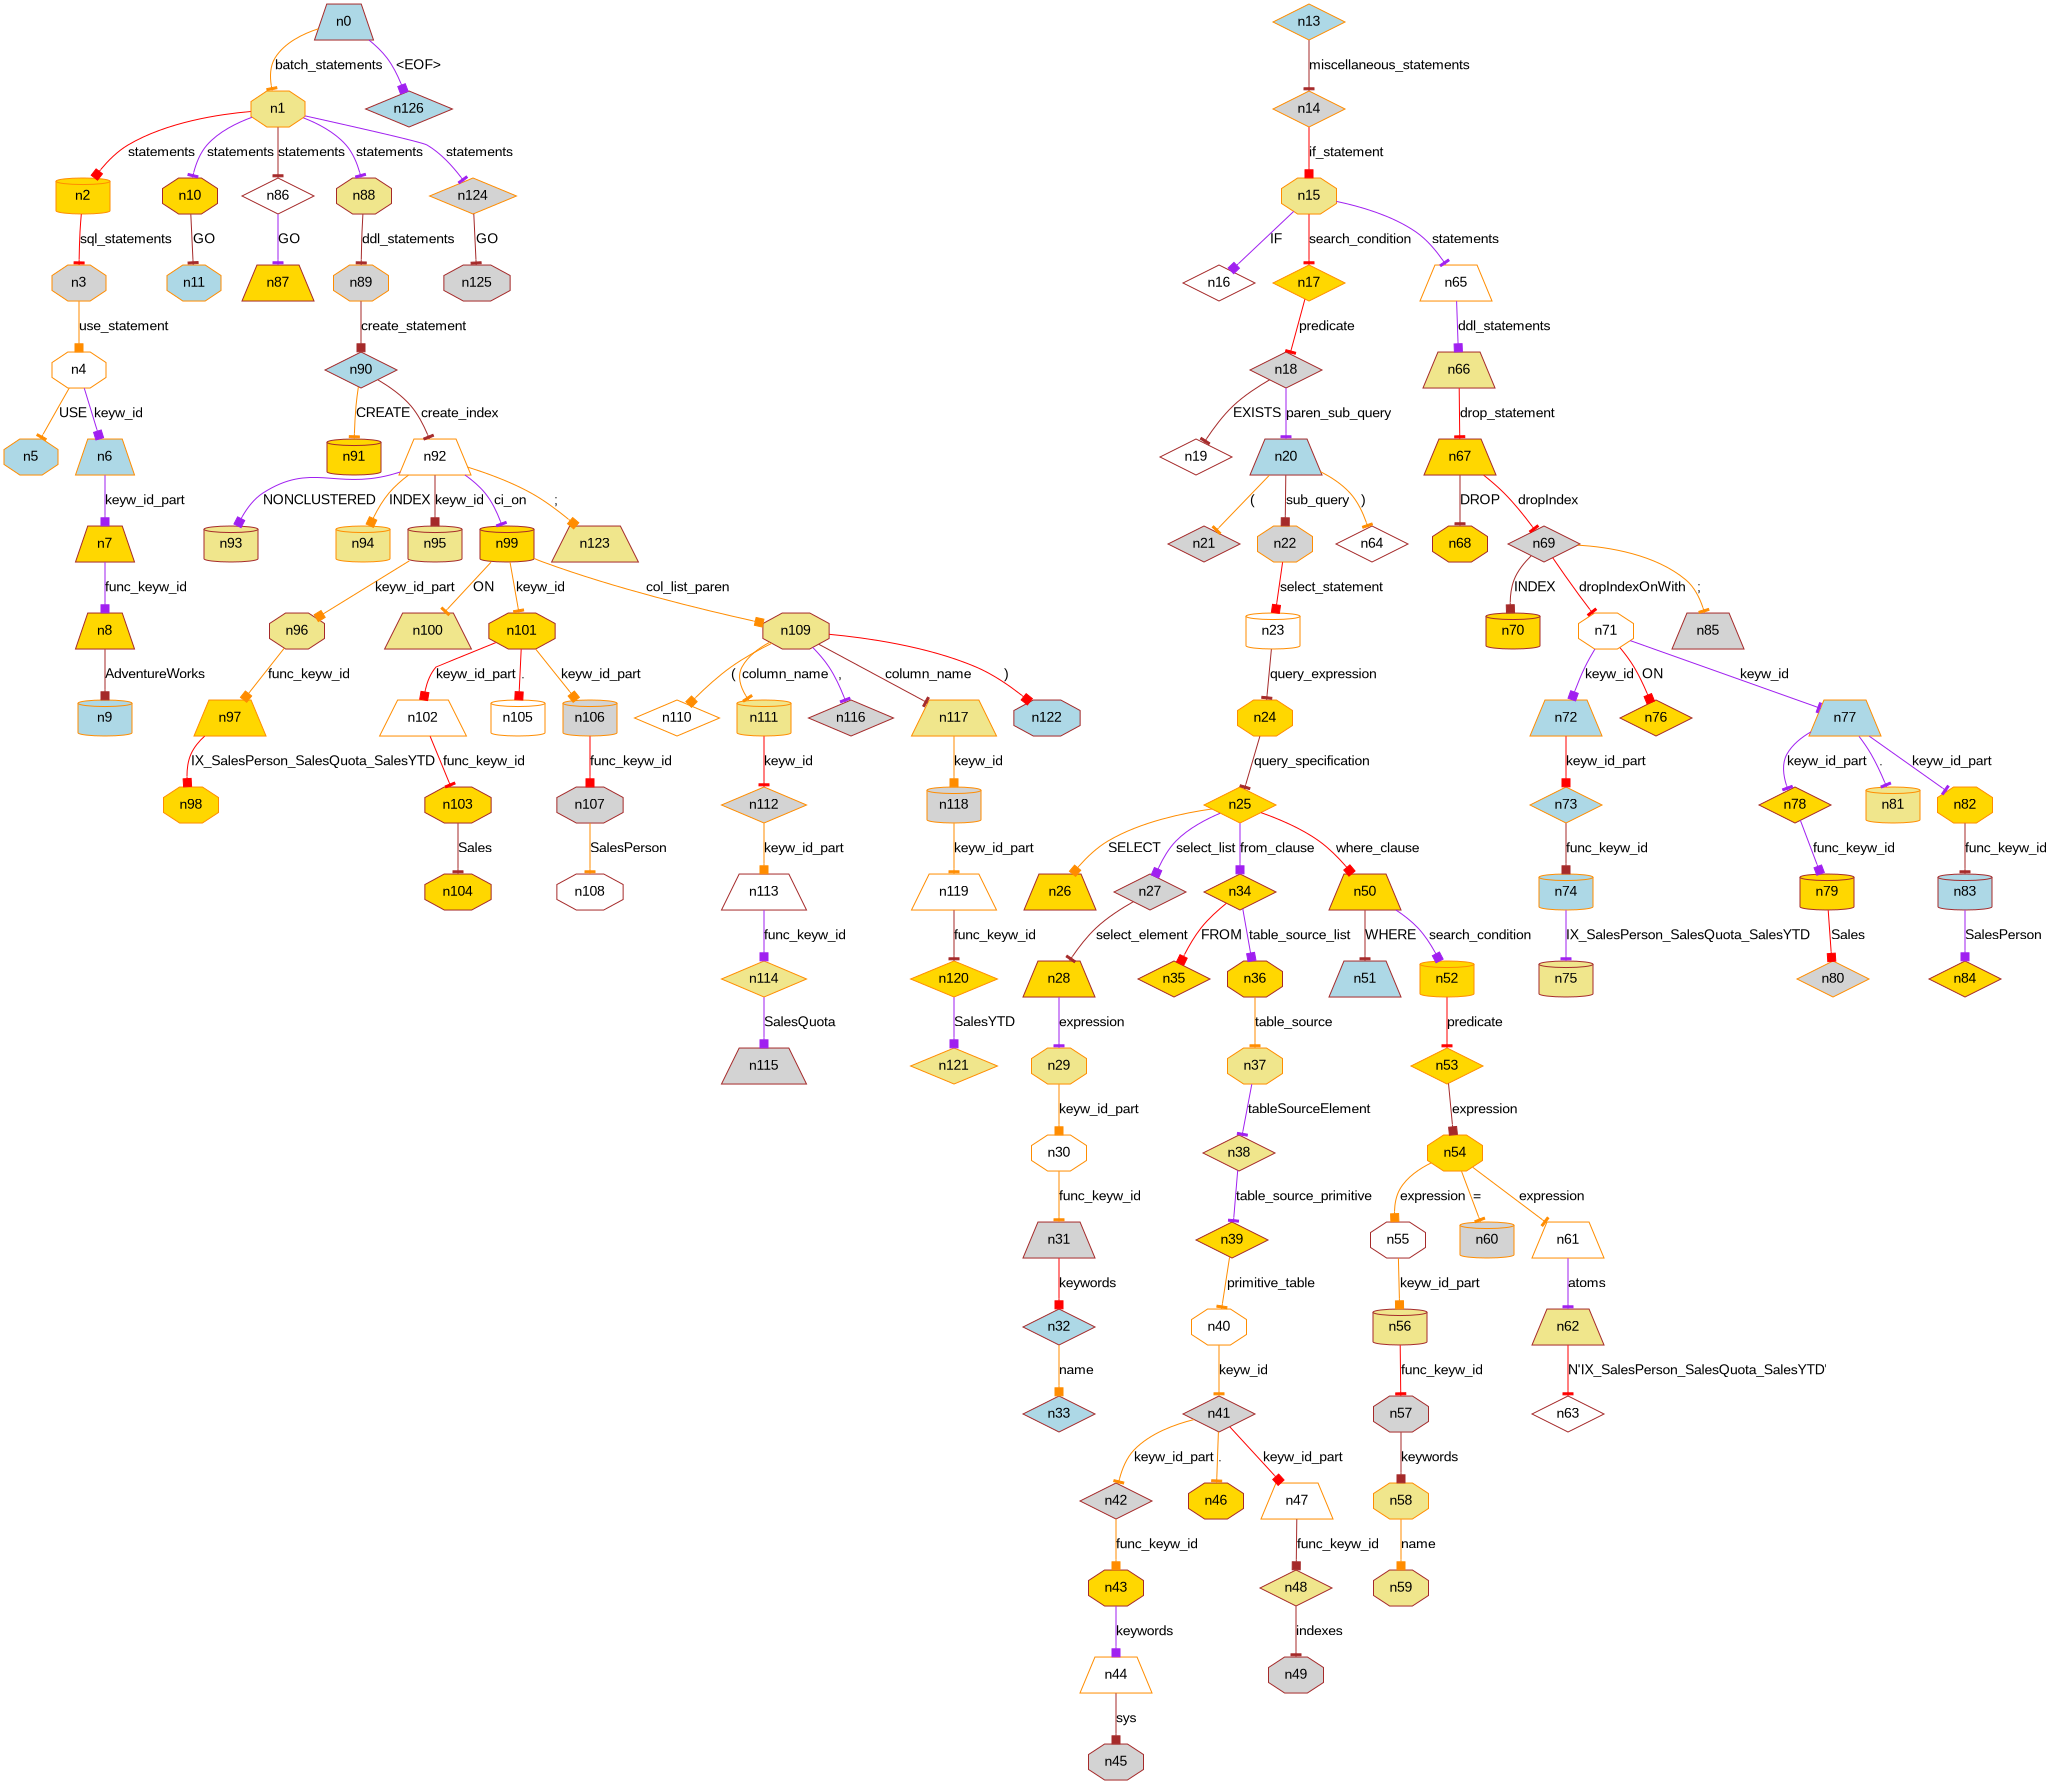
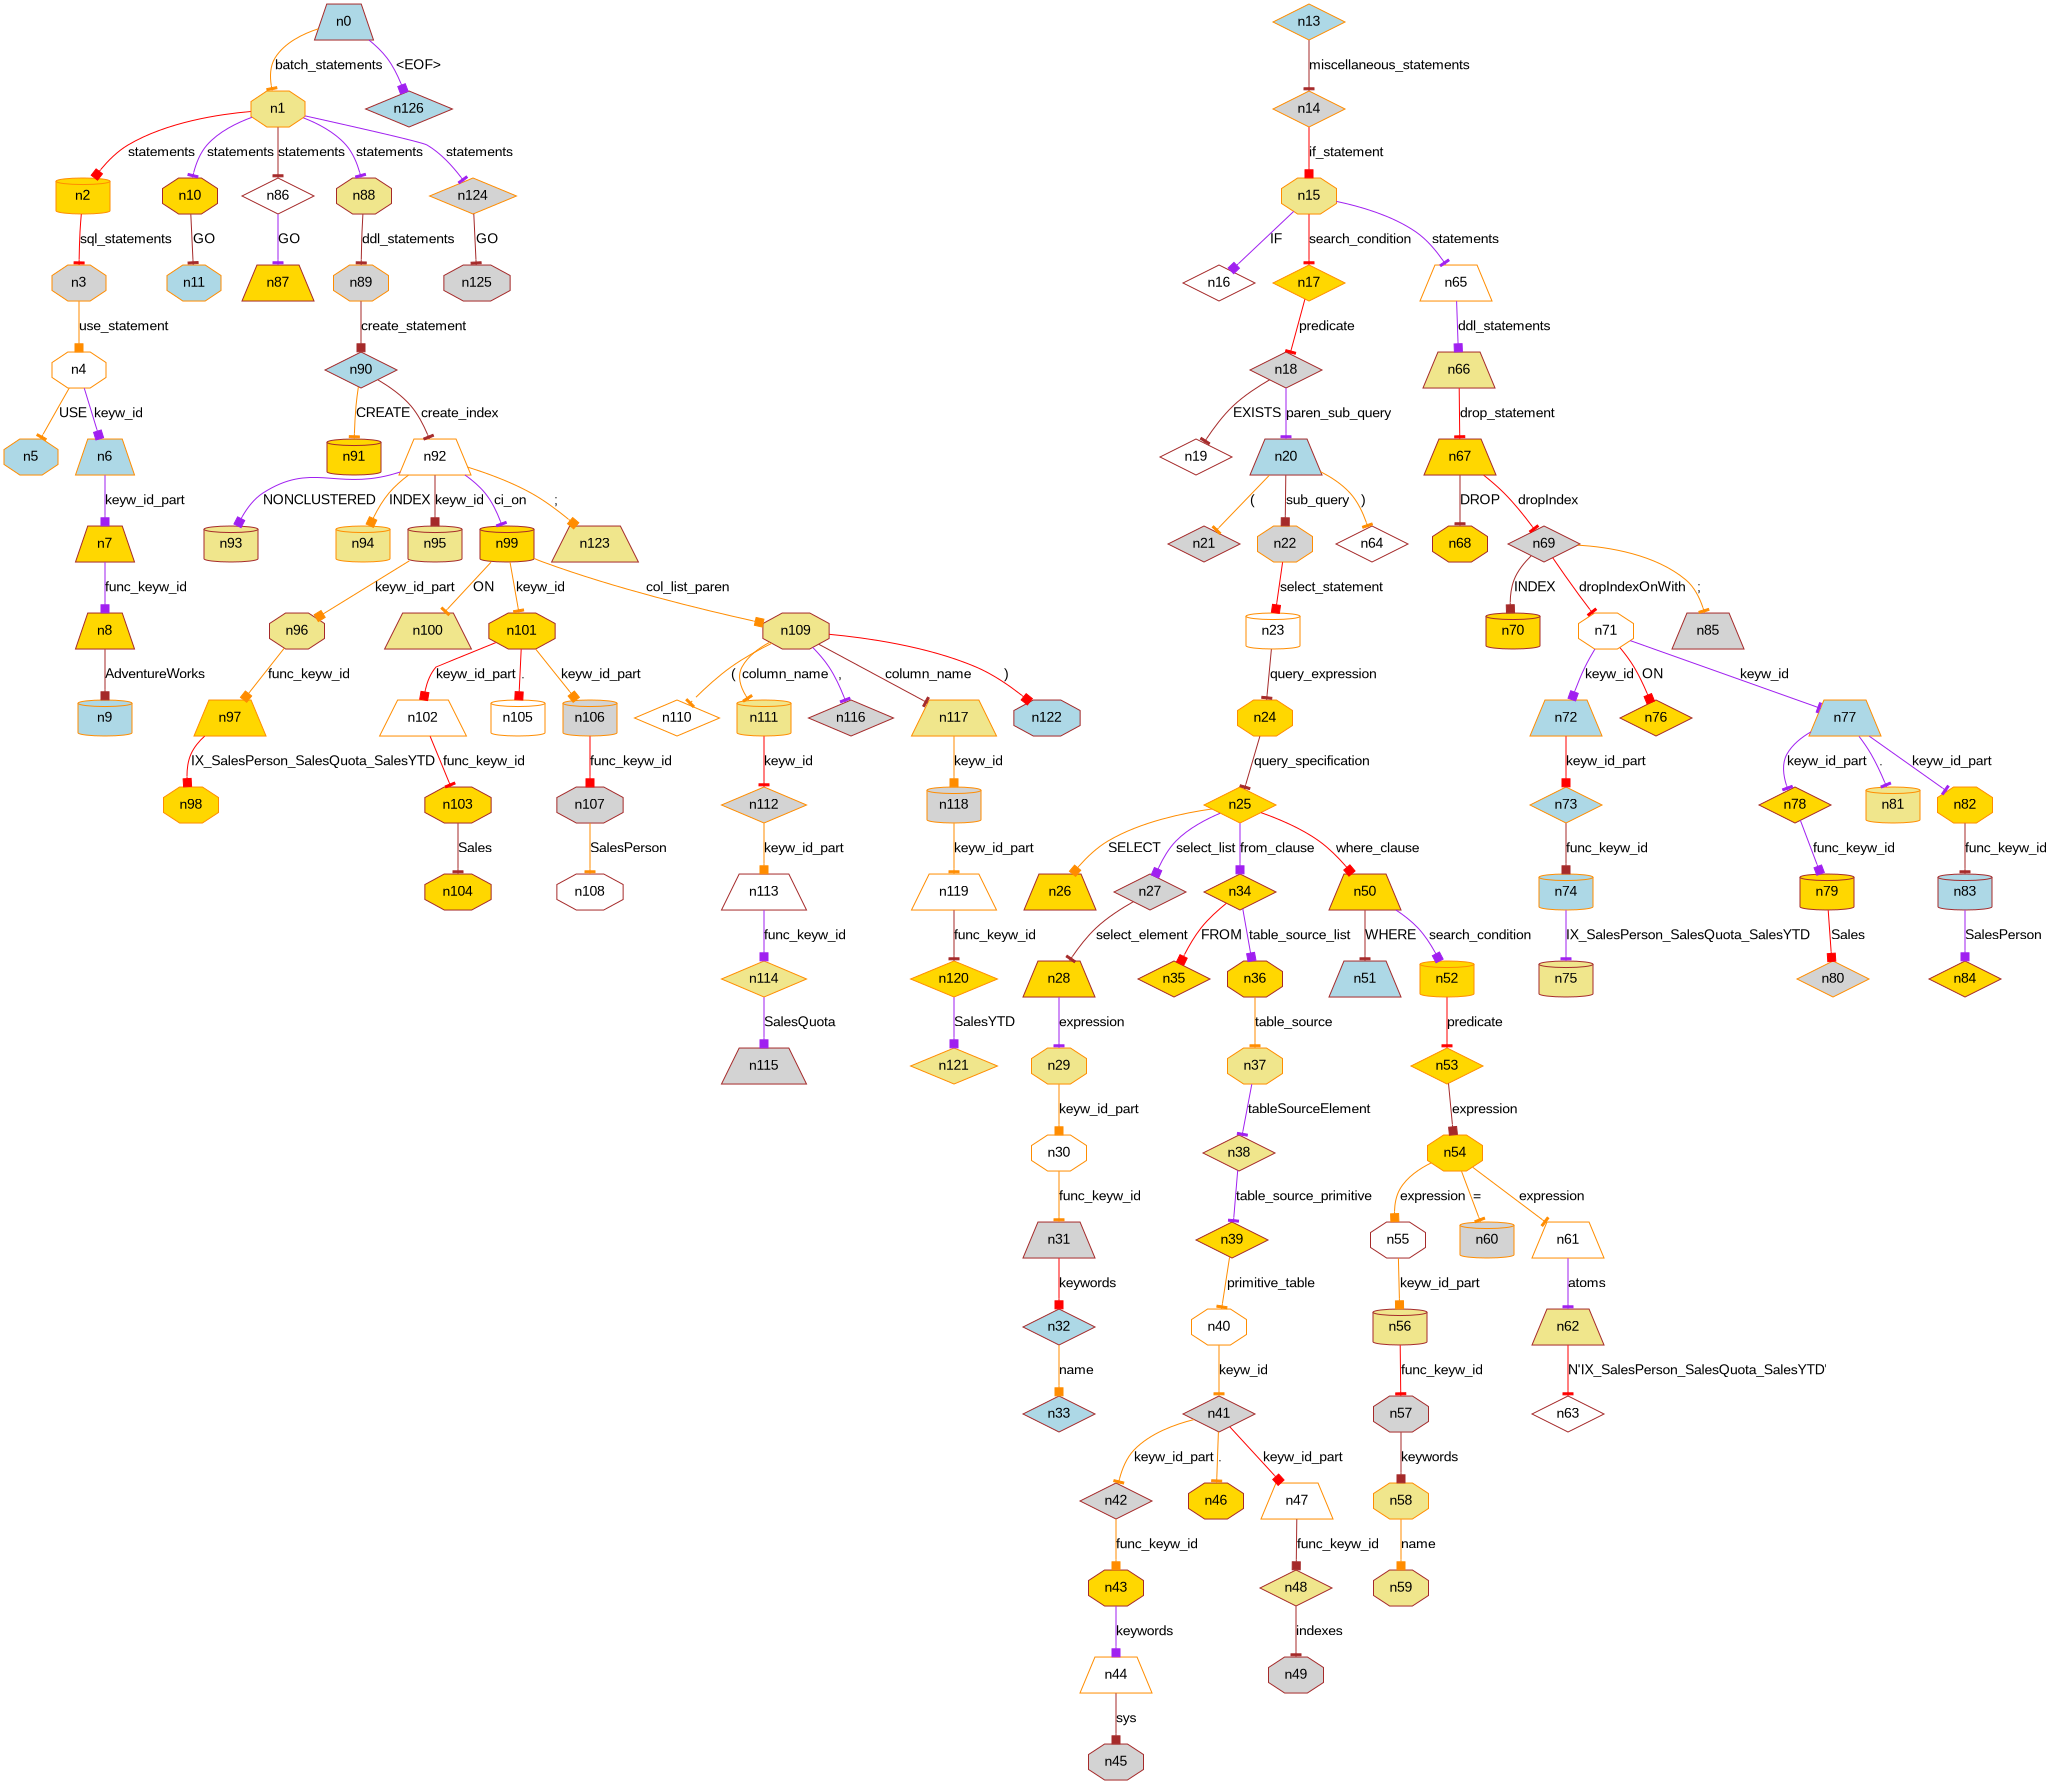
(731, 667) -> (731, 667)
